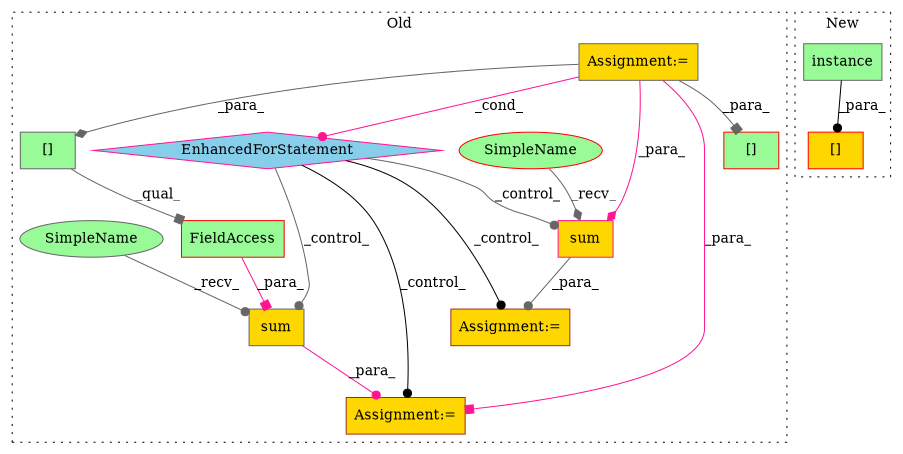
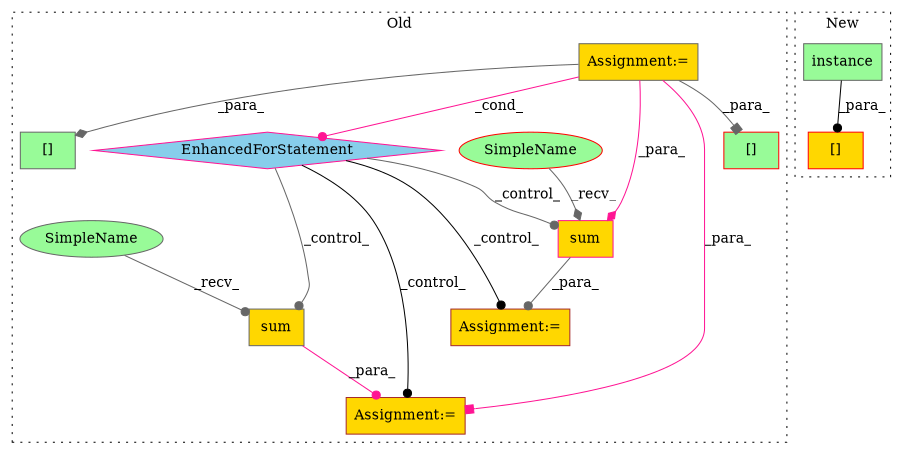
(233, 239) -> none
